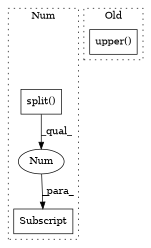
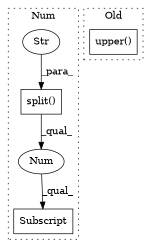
none -> (41, 42)
(58, 191) -> (58, 191)
